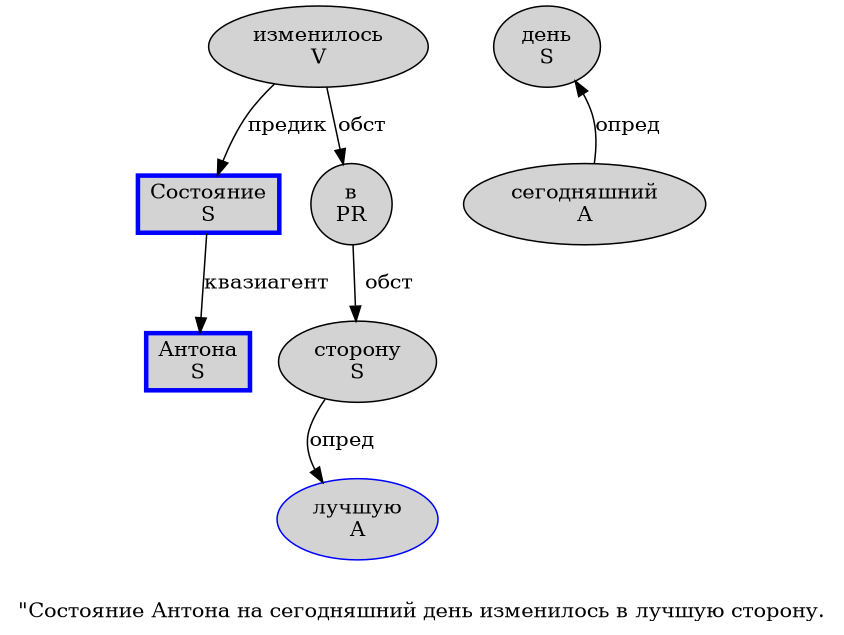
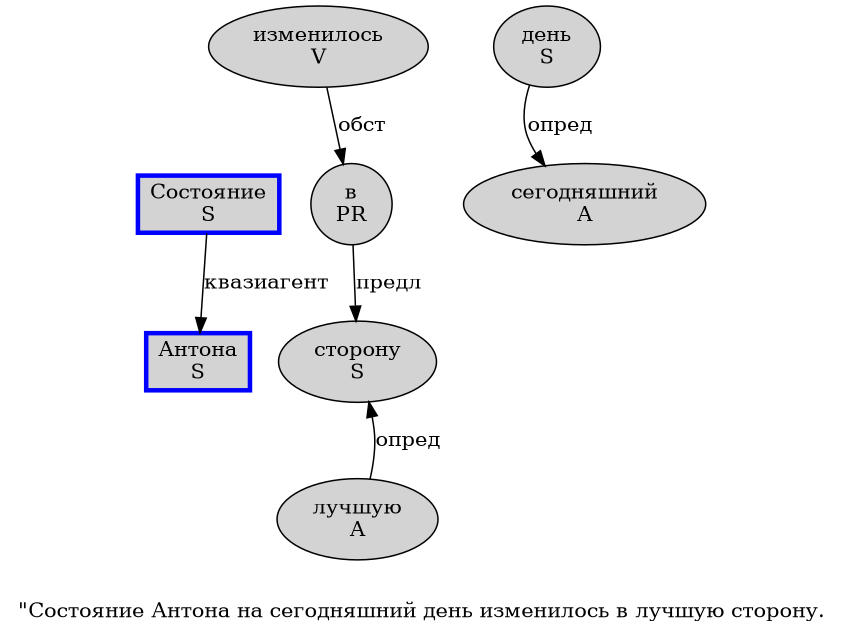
(244, 119) -> none
(595, 128) -> (524, 120)
(389, 283) -> (389, 283)
(308, 433) -> (375, 448)
(358, 519) -> (358, 519)
